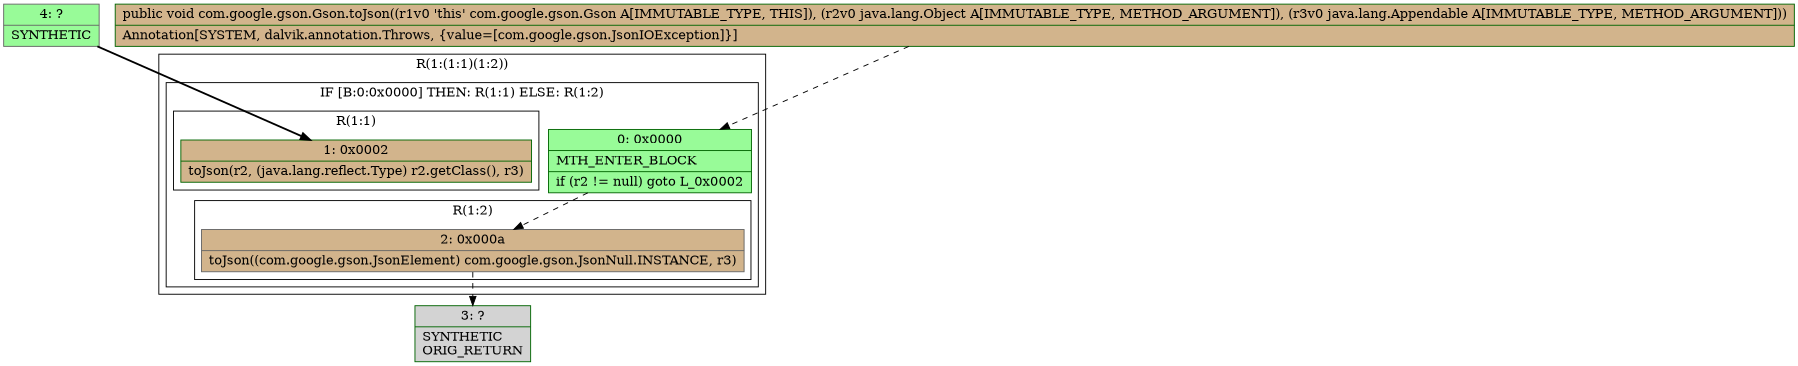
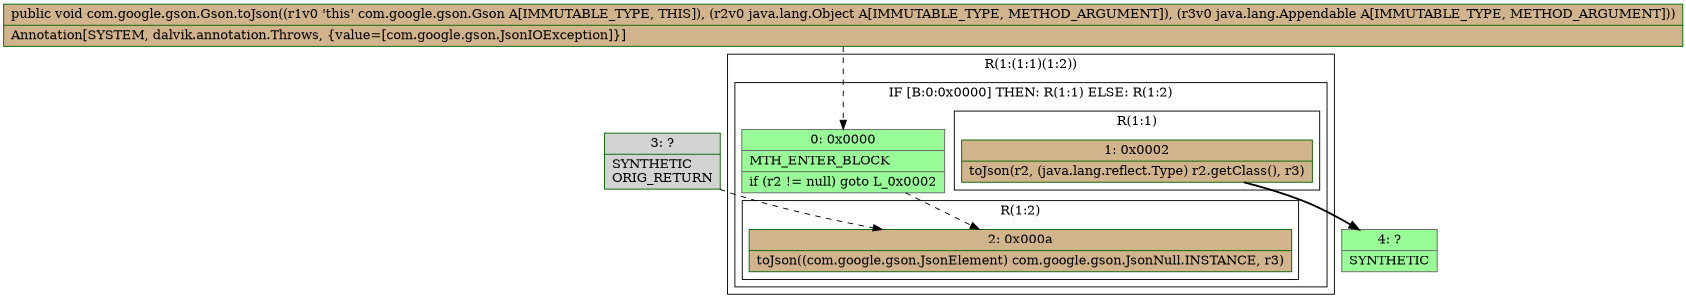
(199, 91) -> (1304, 201)
(650, 161) -> (843, 161)
(473, 251) -> (1020, 251)
(473, 284) -> (796, 211)
